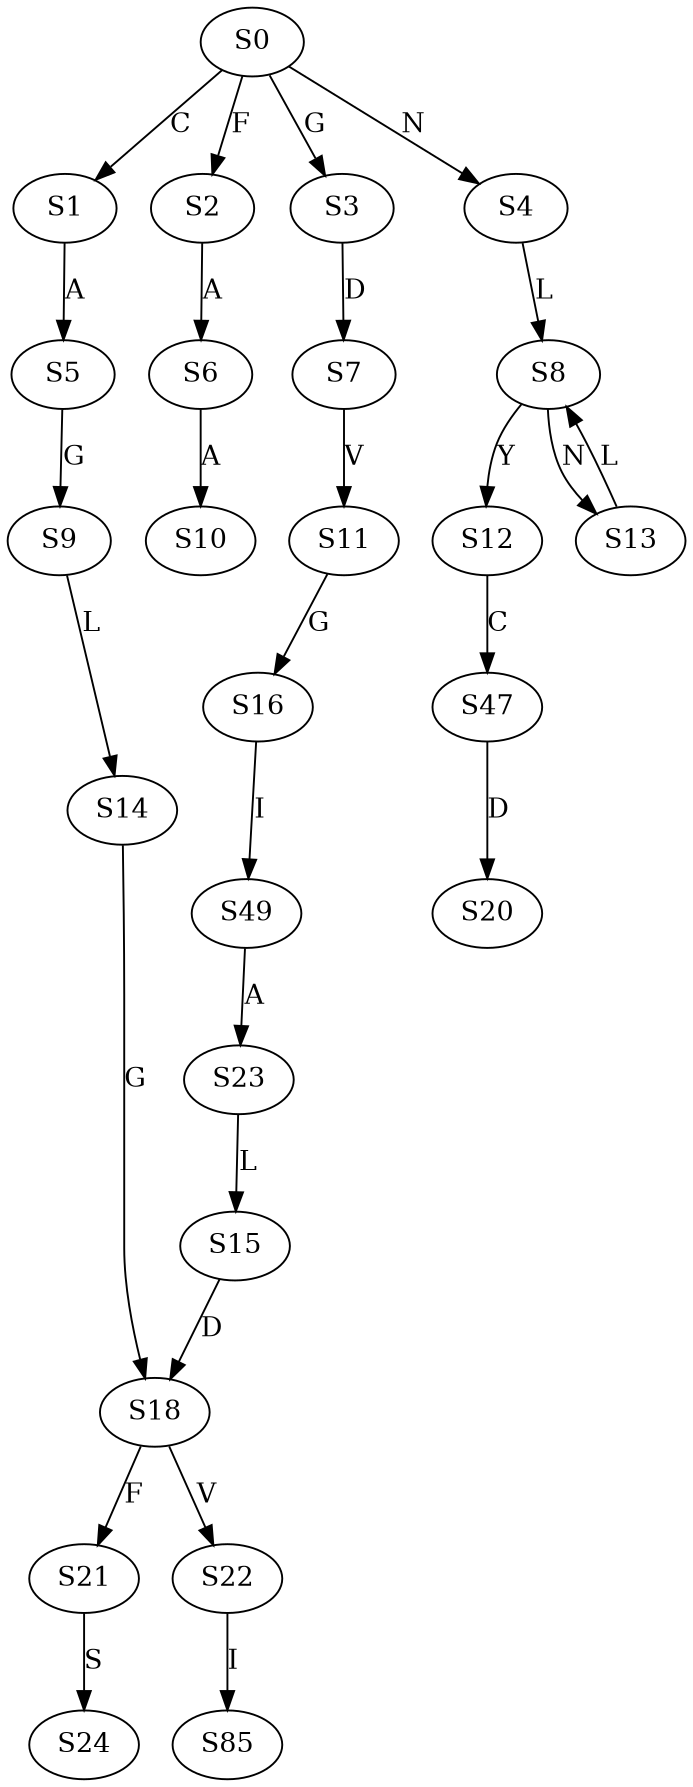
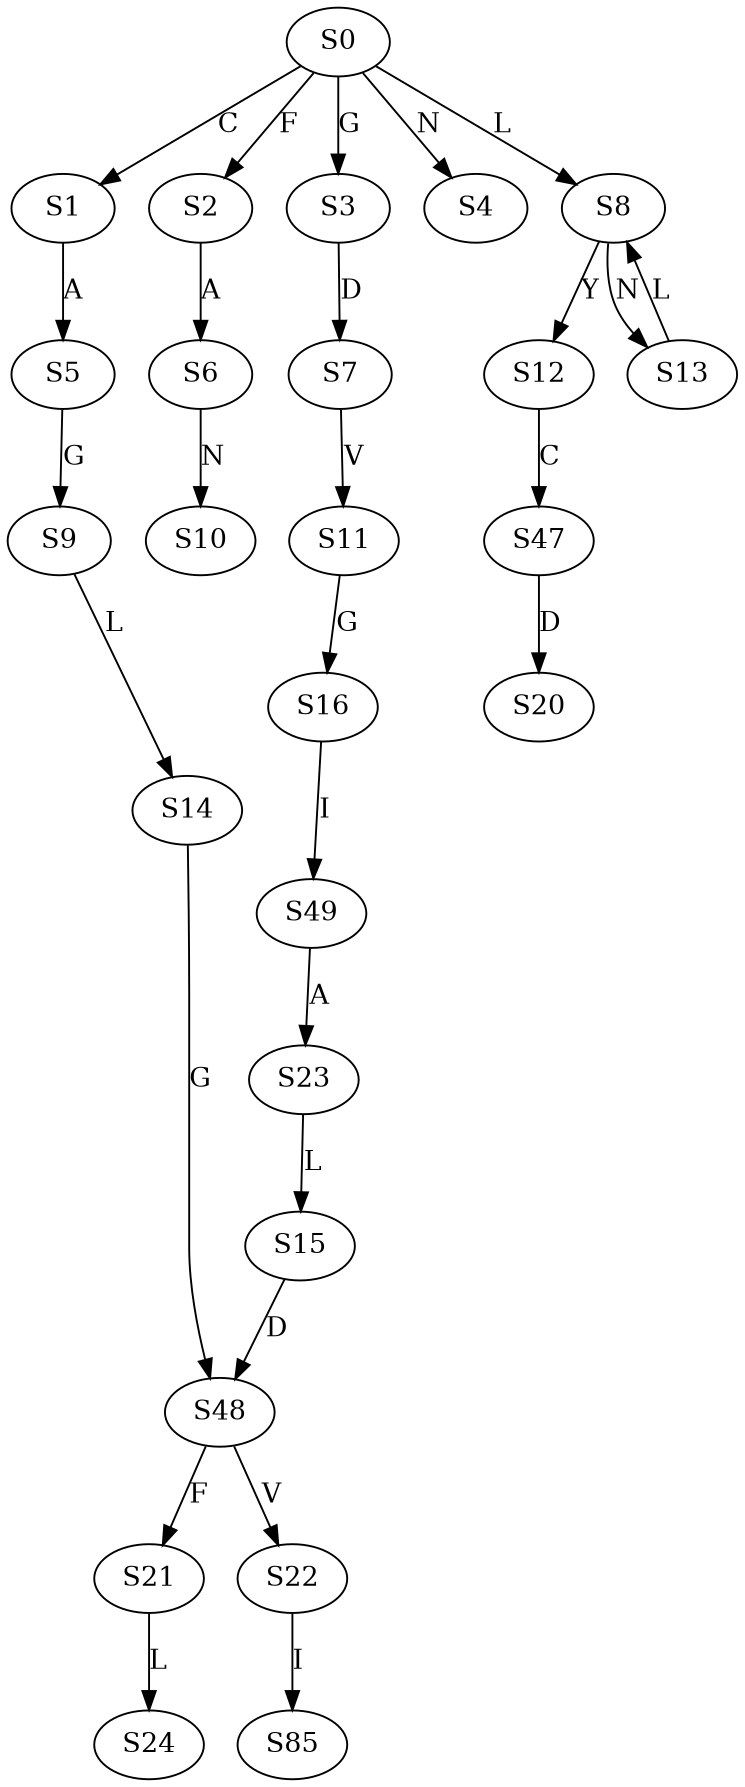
(530, 282) -> (468, 120)
(210, 458) -> (213, 458)
(155, 1412) -> (220, 1412)
(94, 1662) -> (159, 1662)
